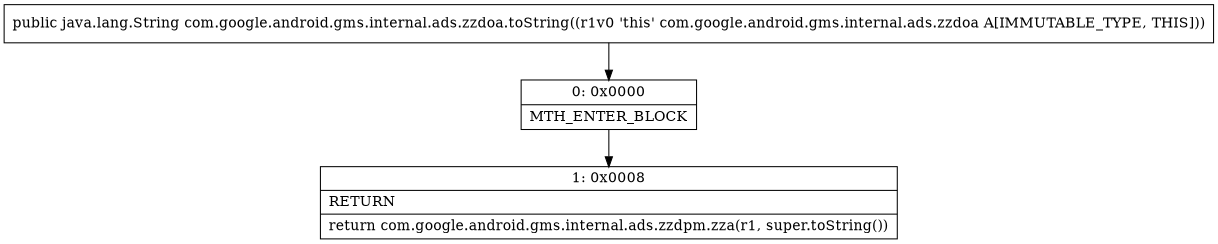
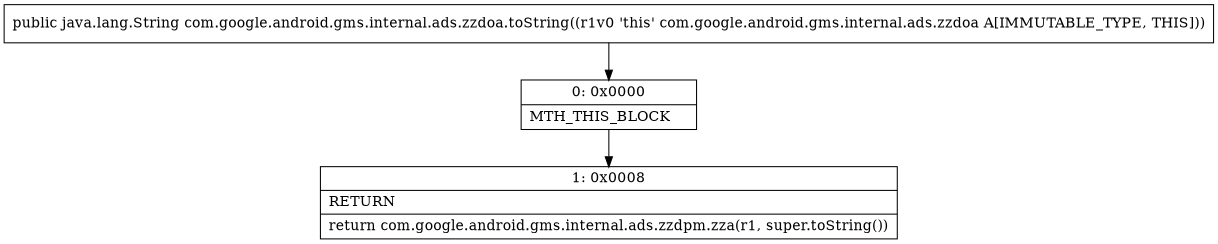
(609, 117) -> (600, 117)
